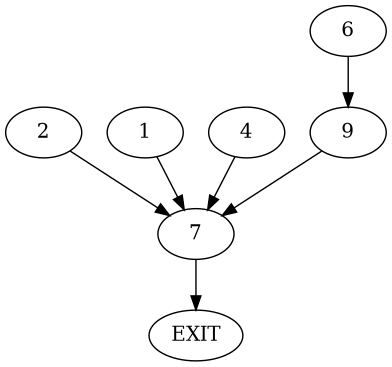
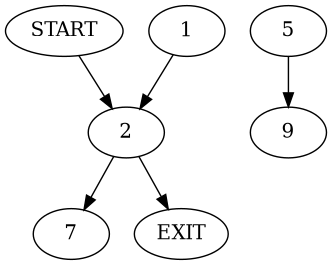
none -> (64, 31)
(348, 31) -> (288, 31)
(247, 133) -> none
(167, 177) -> (160, 76)
(278, 180) -> none
(196, 278) -> (150, 177)
